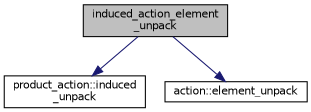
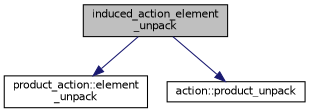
(75, 92) -> (76, 92)
(236, 92) -> (236, 92)
